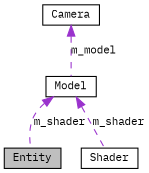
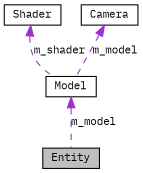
(60, 122) -> (94, 122)
(93, 127) -> (36, 60)
